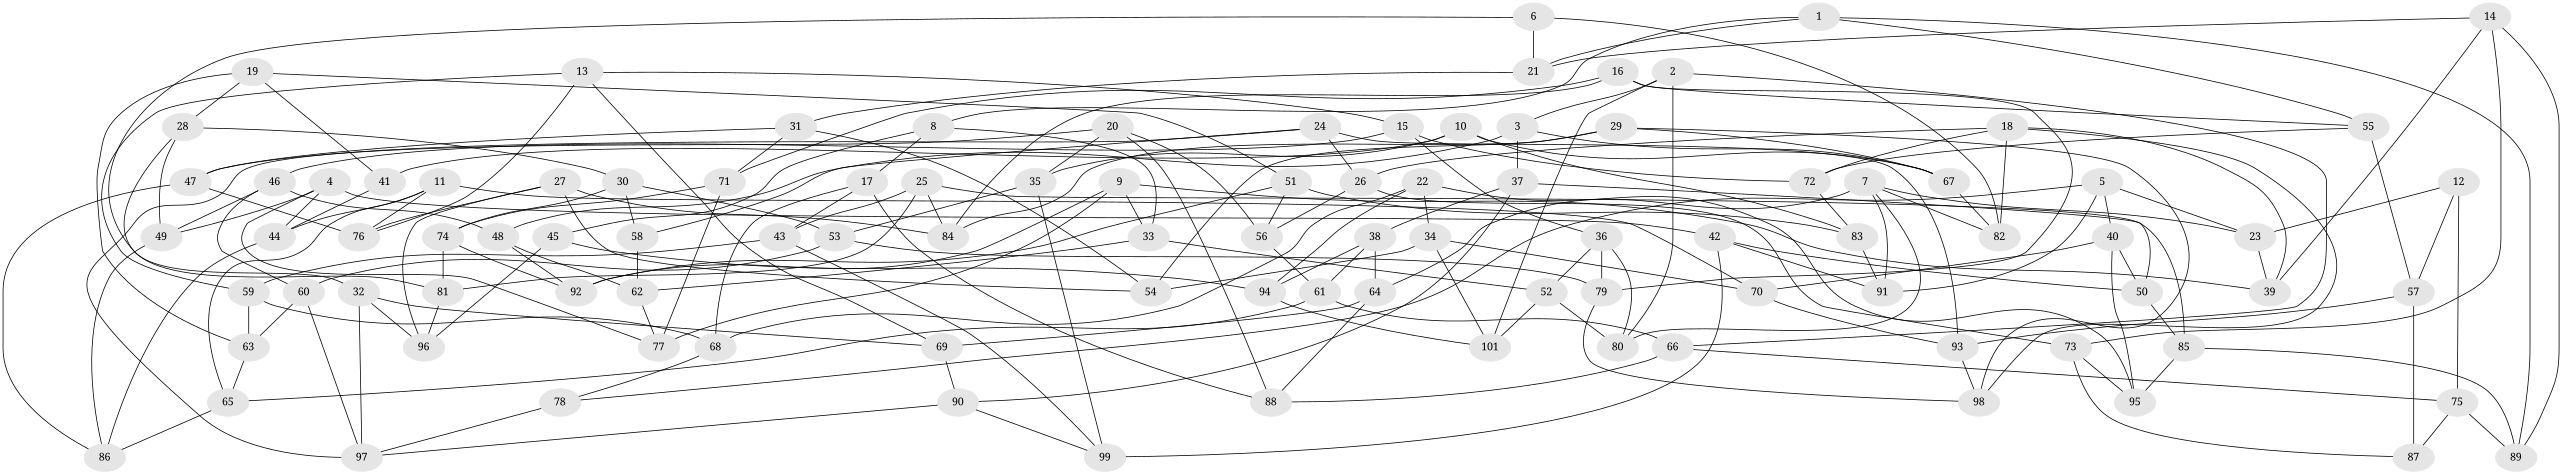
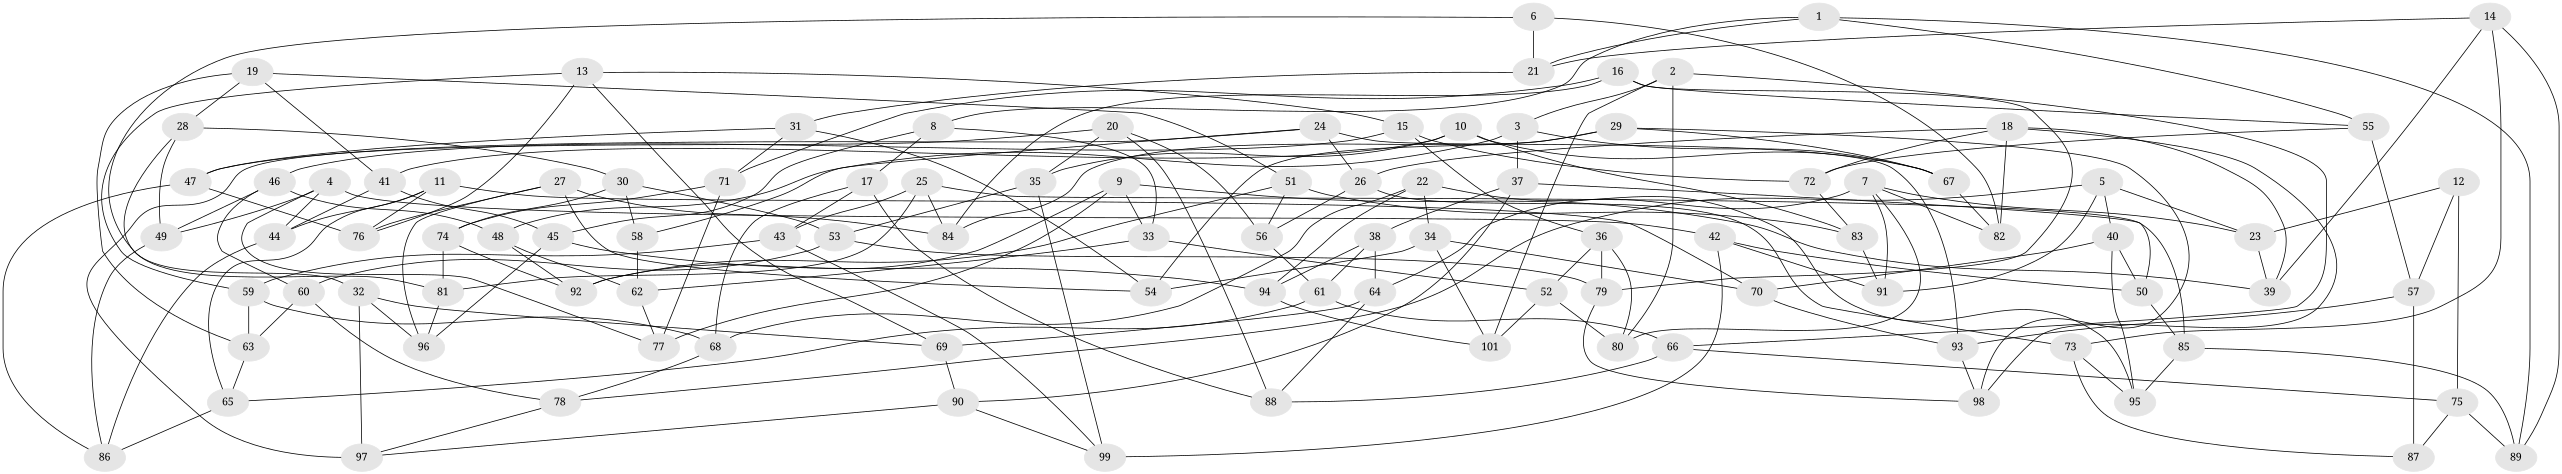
none -> (487, 213)
(333, 375) -> (419, 371)
